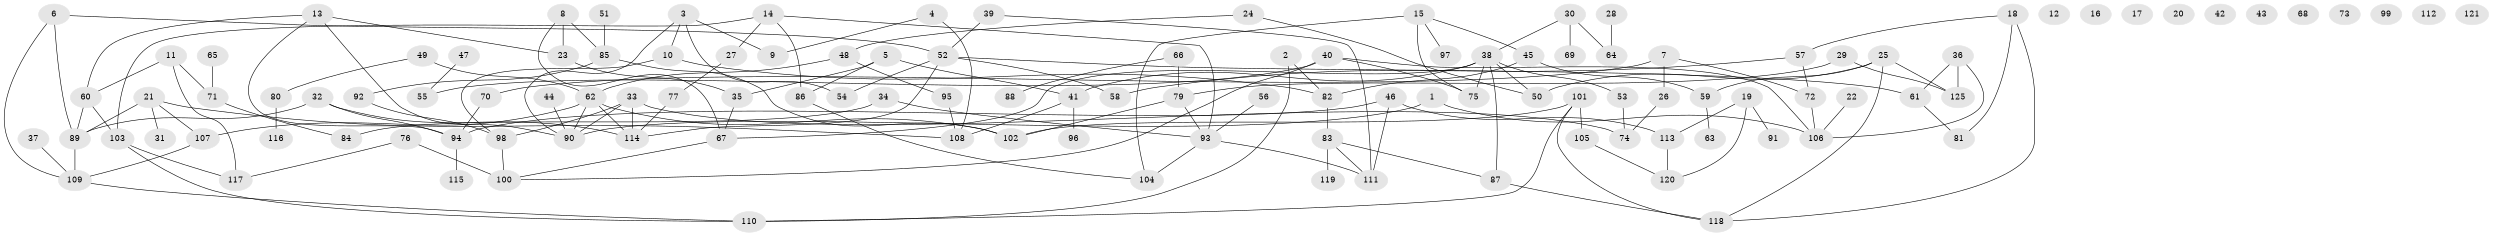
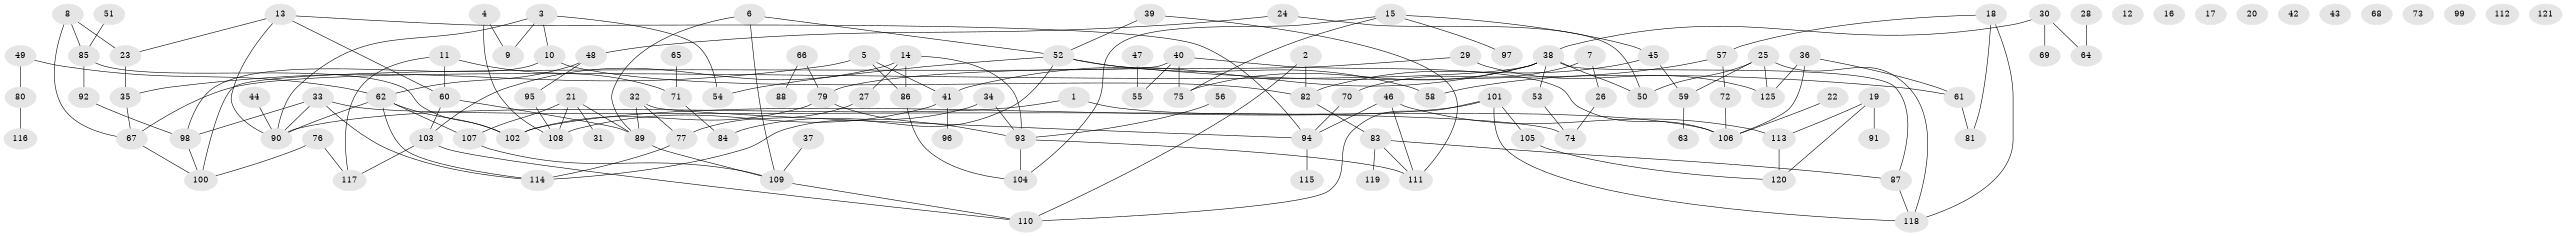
(1739, 73) -> none
(415, 121) -> (663, 122)
